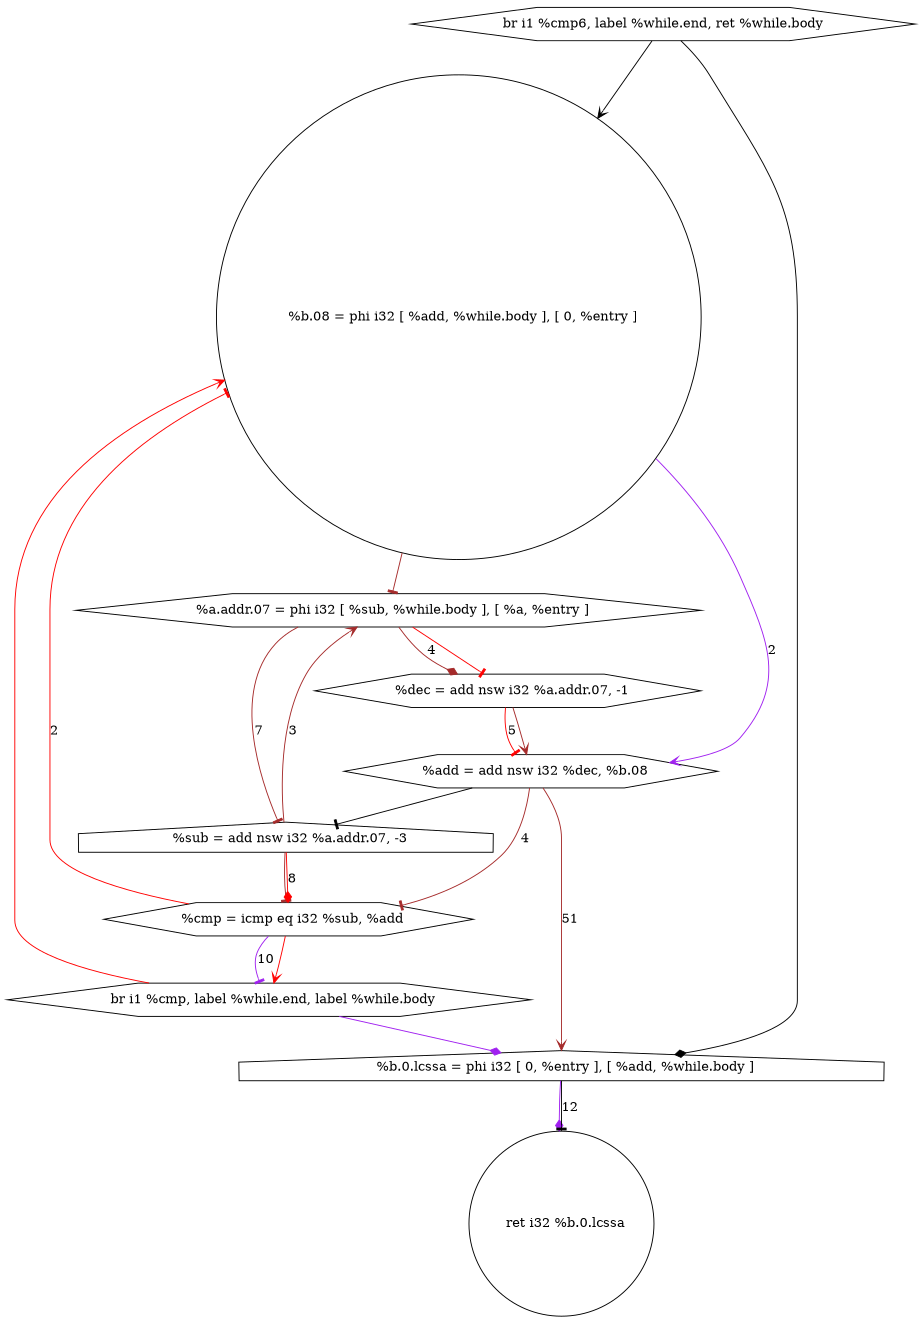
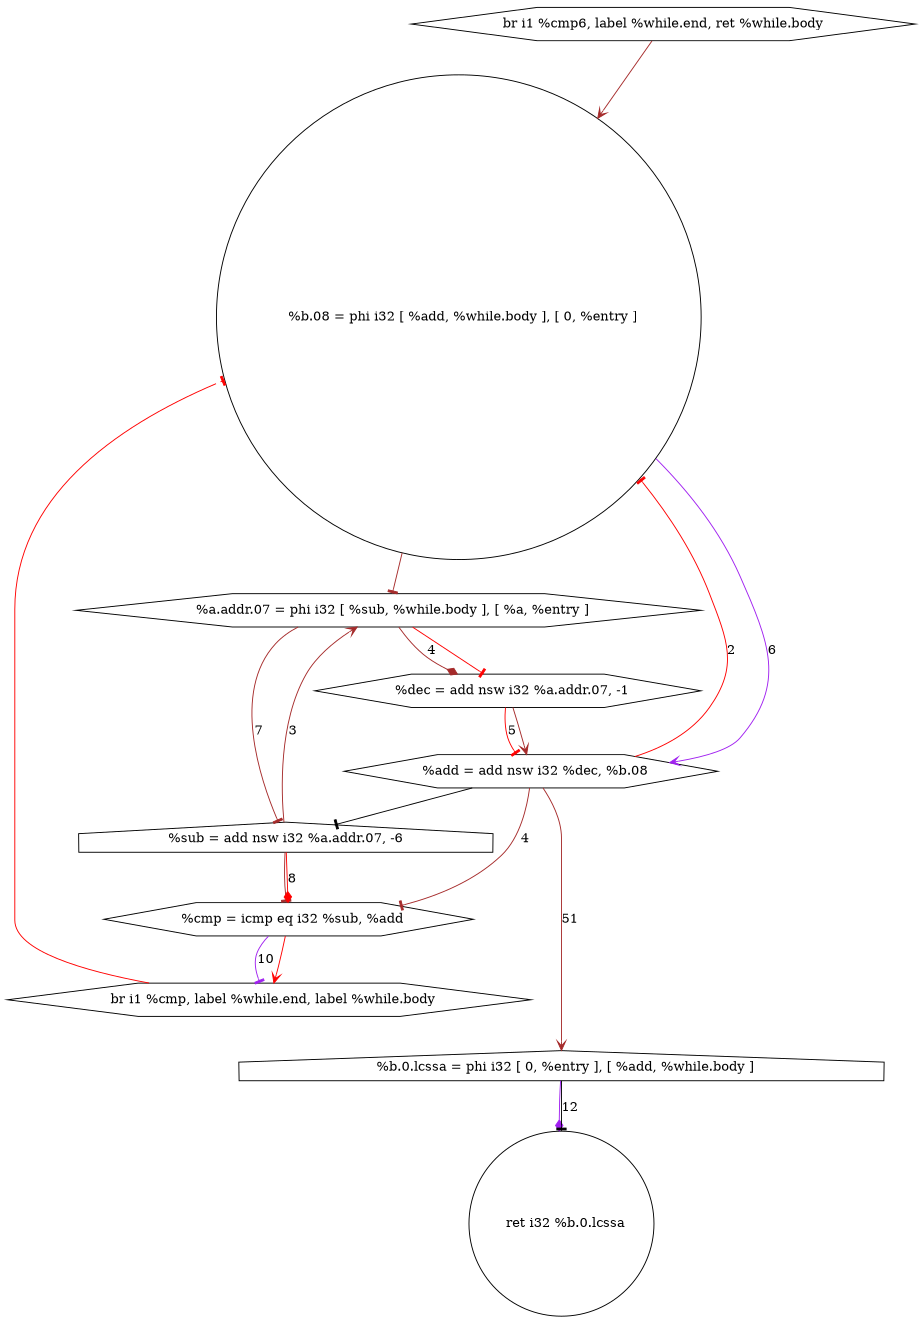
(628, 76) -> (628, 76)
(797, 570) -> none
(772, 651) -> (772, 651)
(50, 659) -> (723, 632)
(15, 682) -> (15, 682)
(286, 839) -> (286, 839)
(415, 1033) -> none
